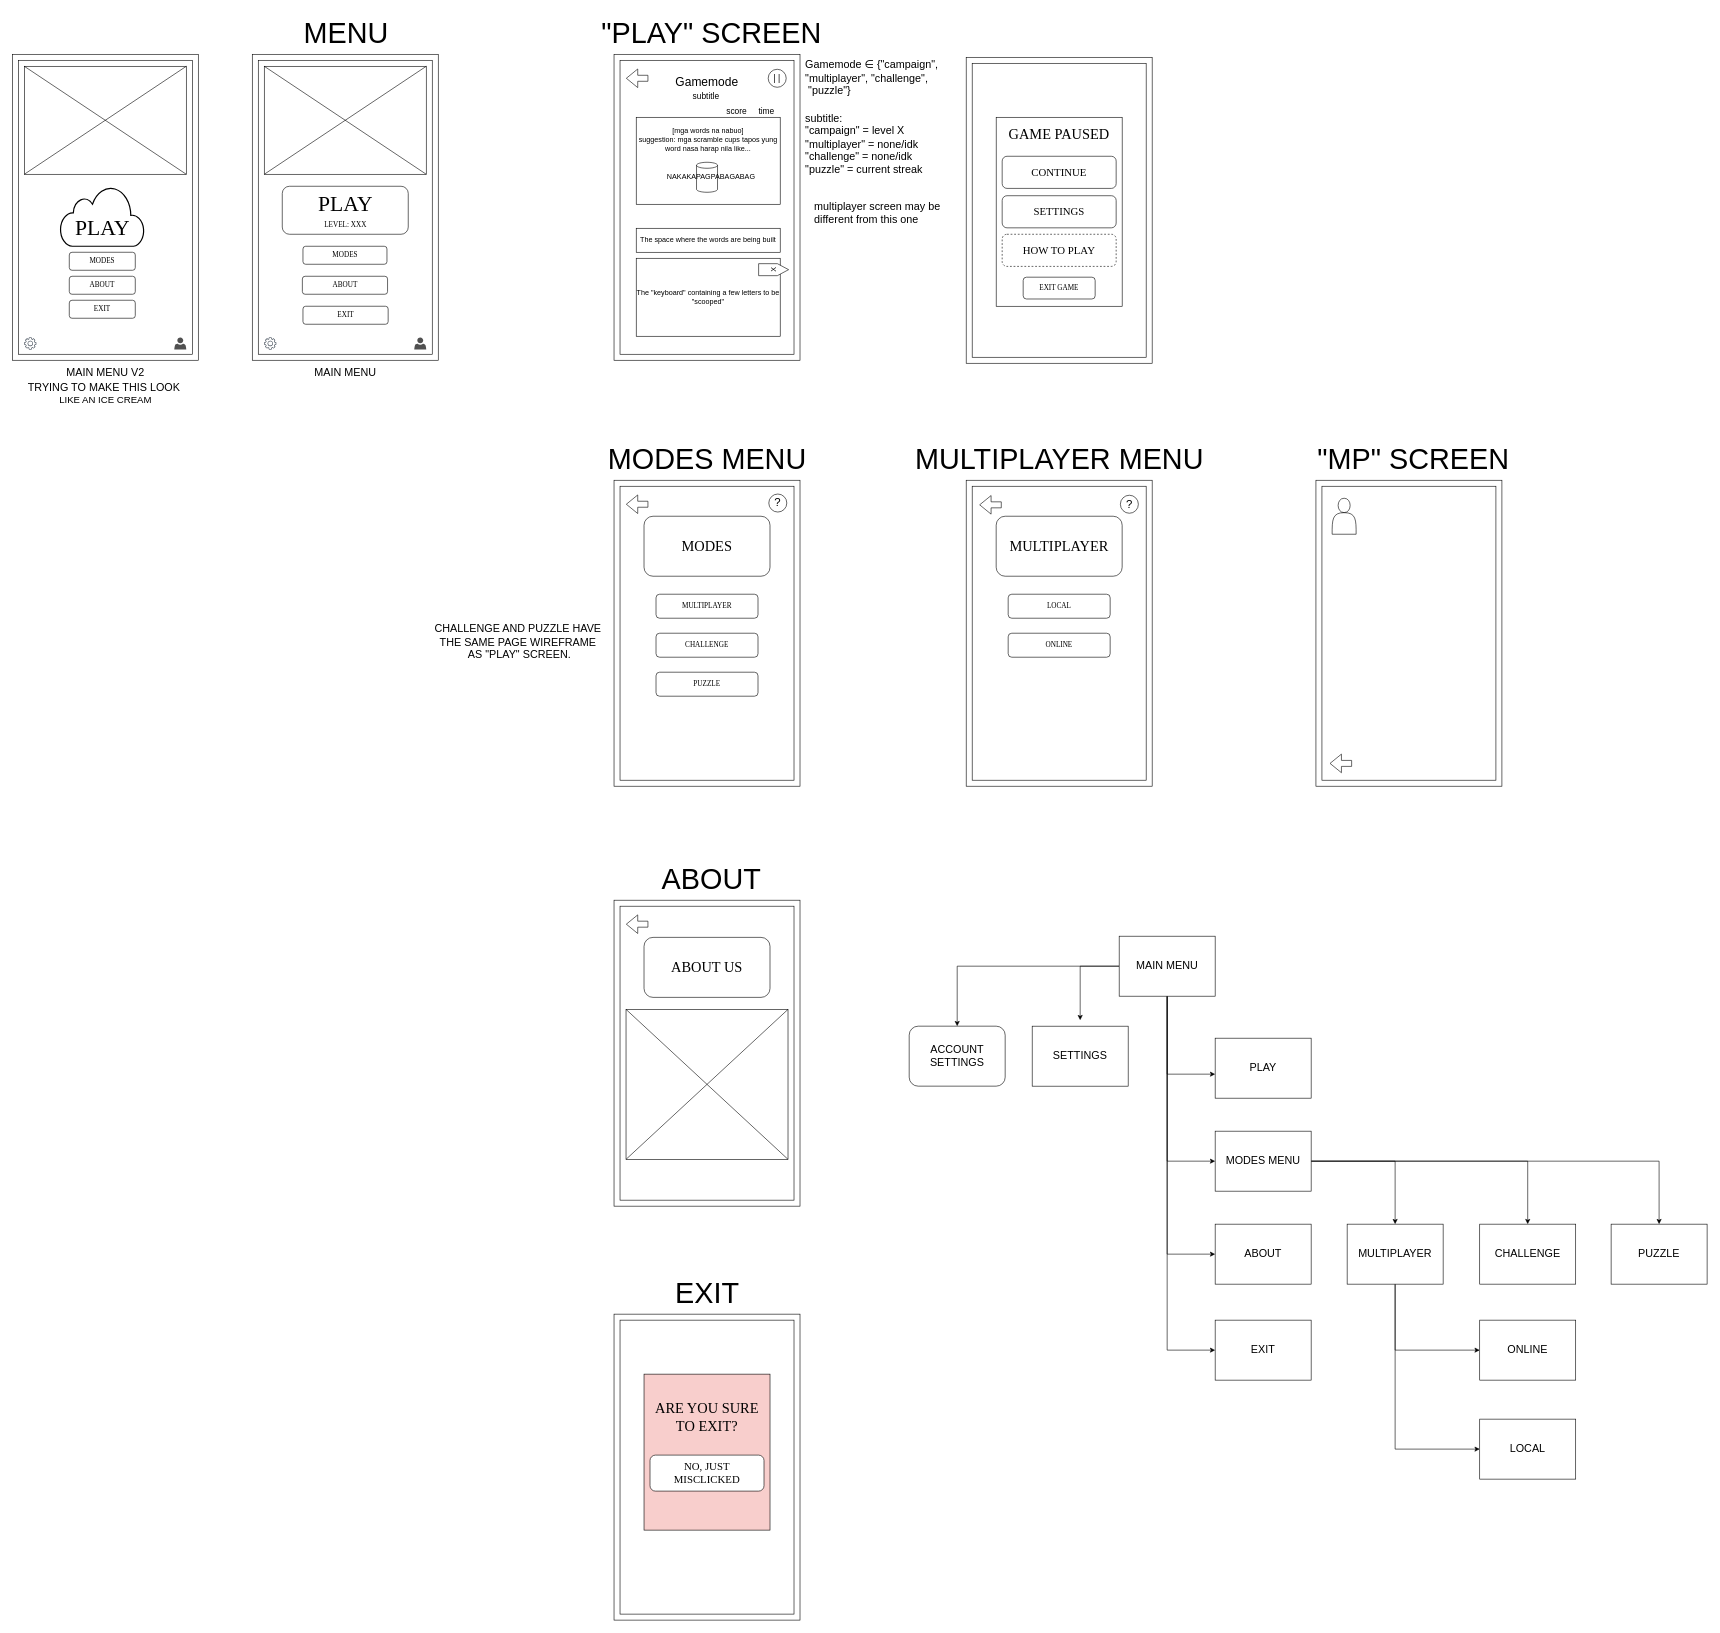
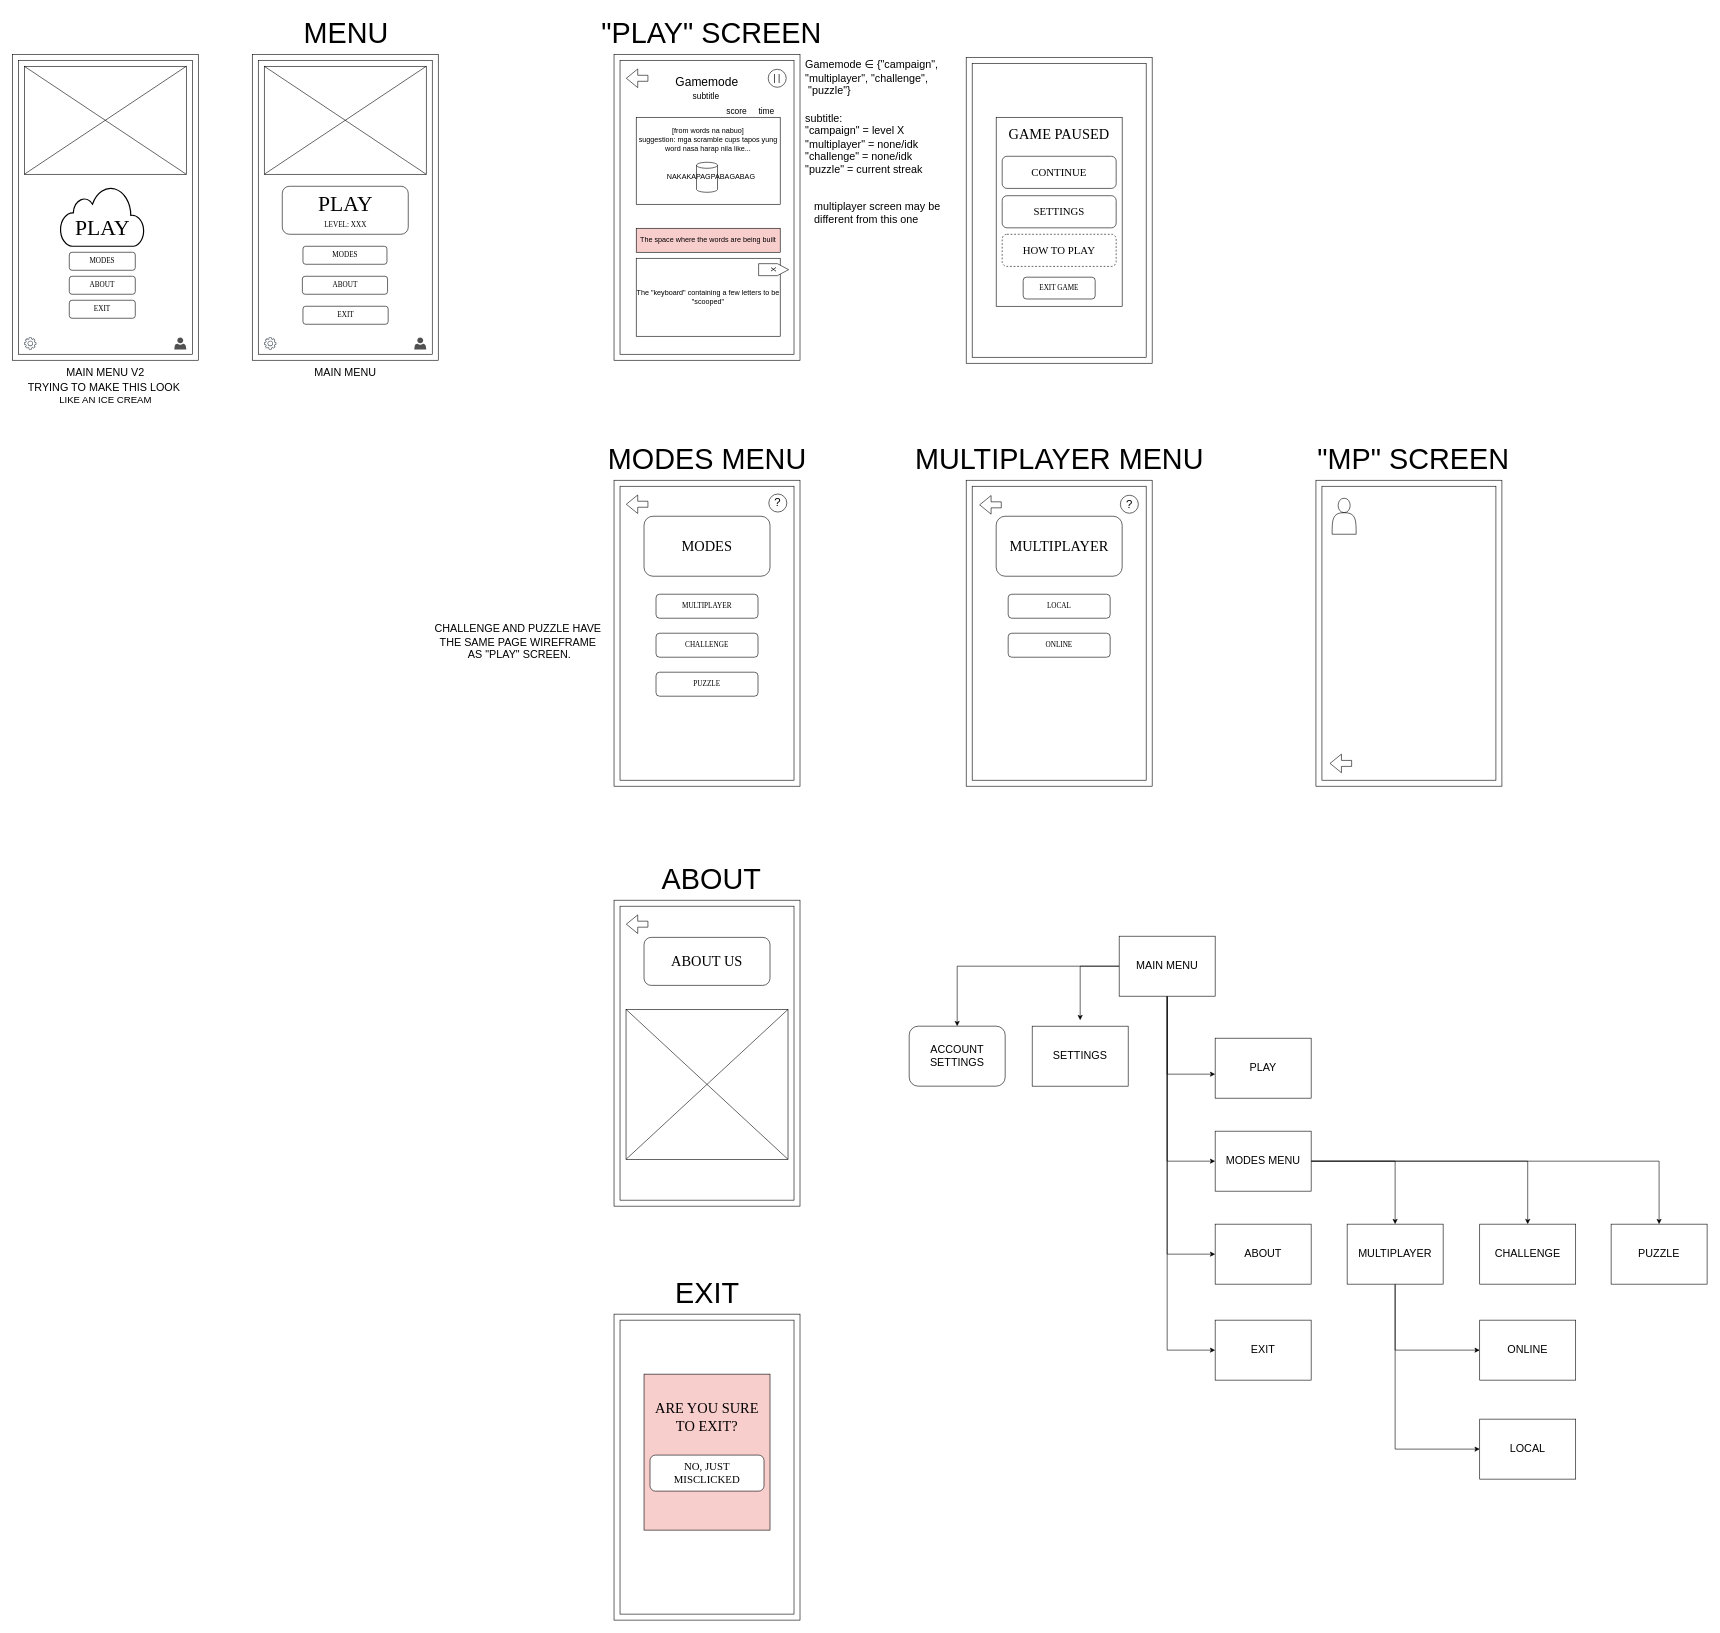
(708, 161) -> (708, 161)
(708, 240) -> (708, 240)
(707, 968) -> (707, 962)
